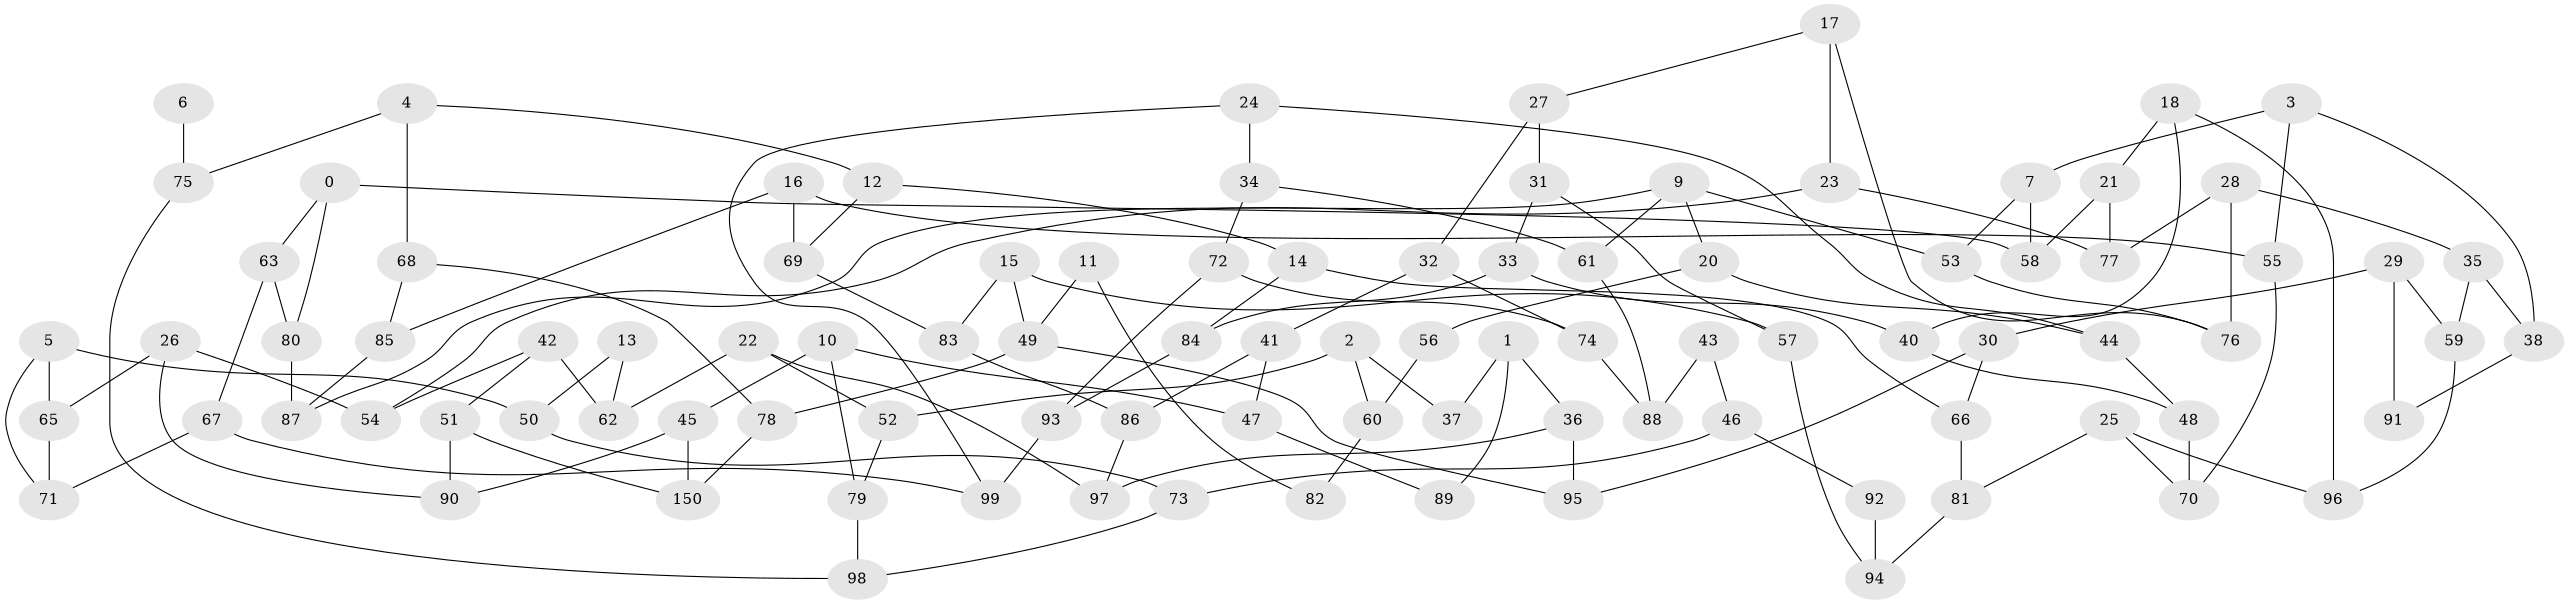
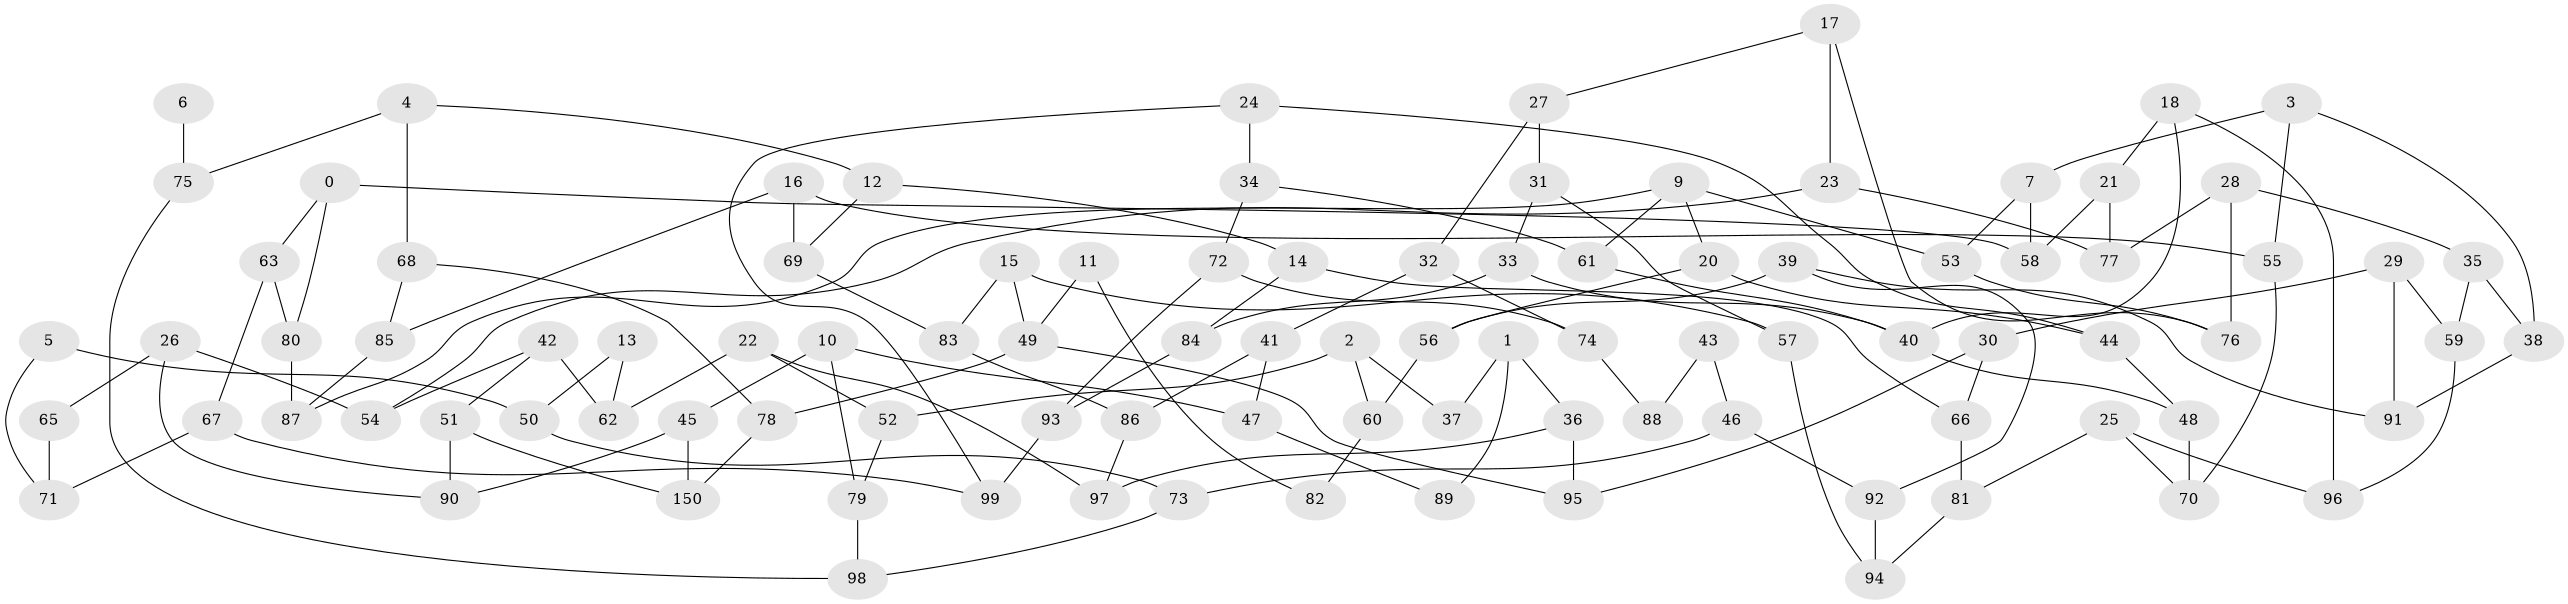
none -> (1788, 262)
(1634, 337) -> (1697, 287)
(49, 381) -> none
